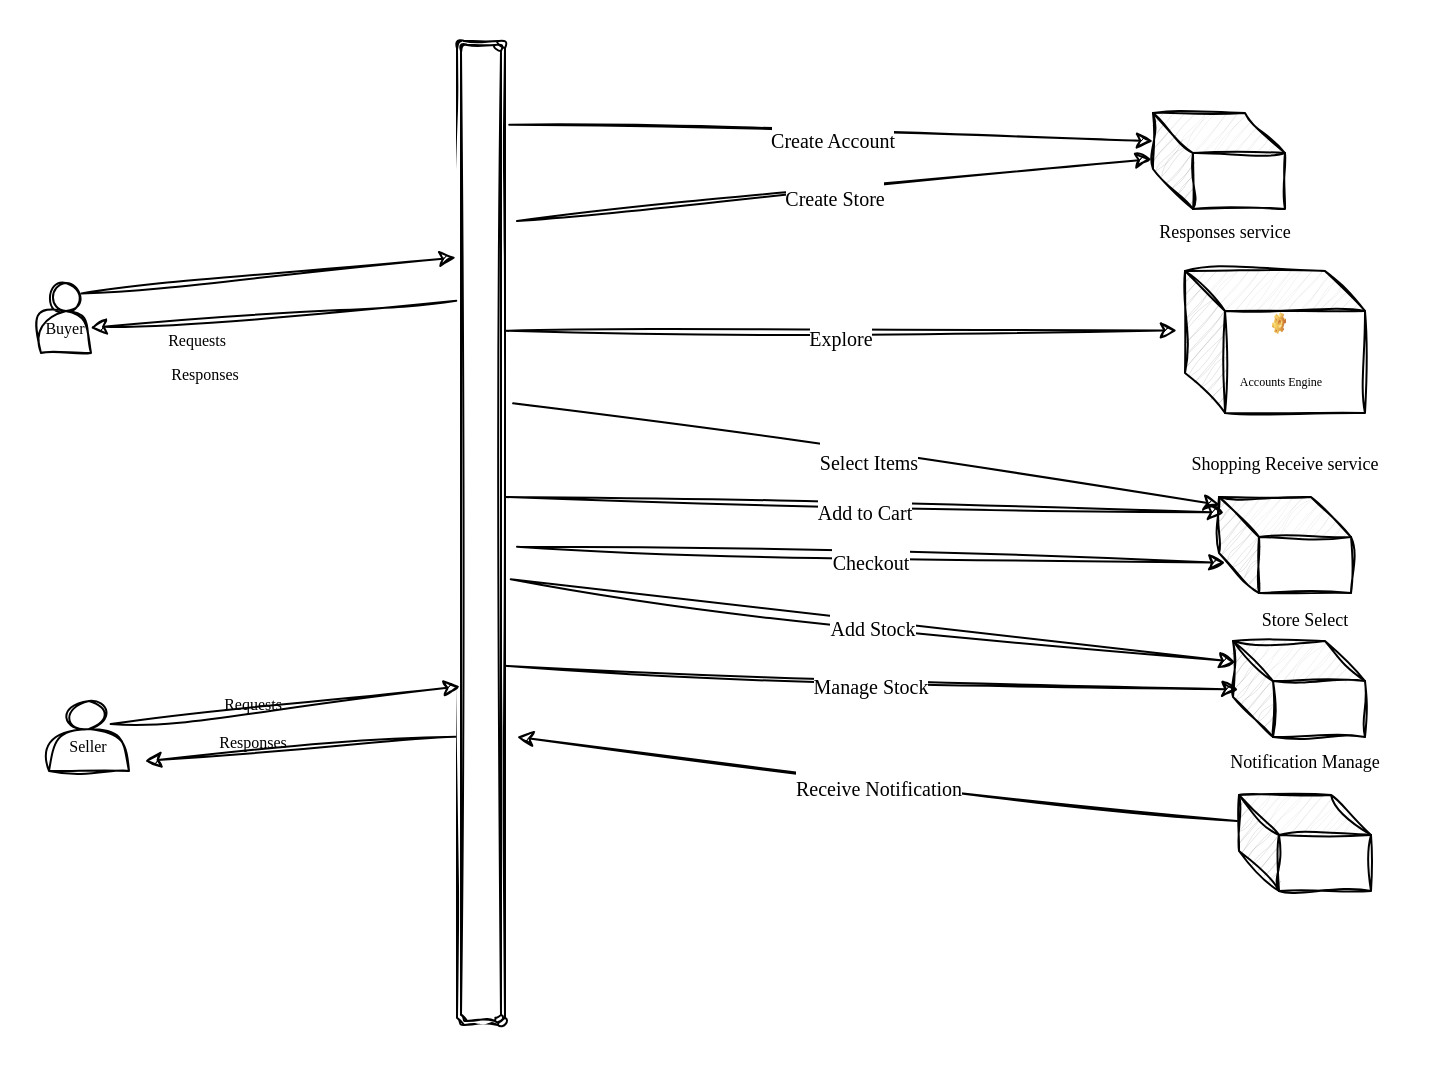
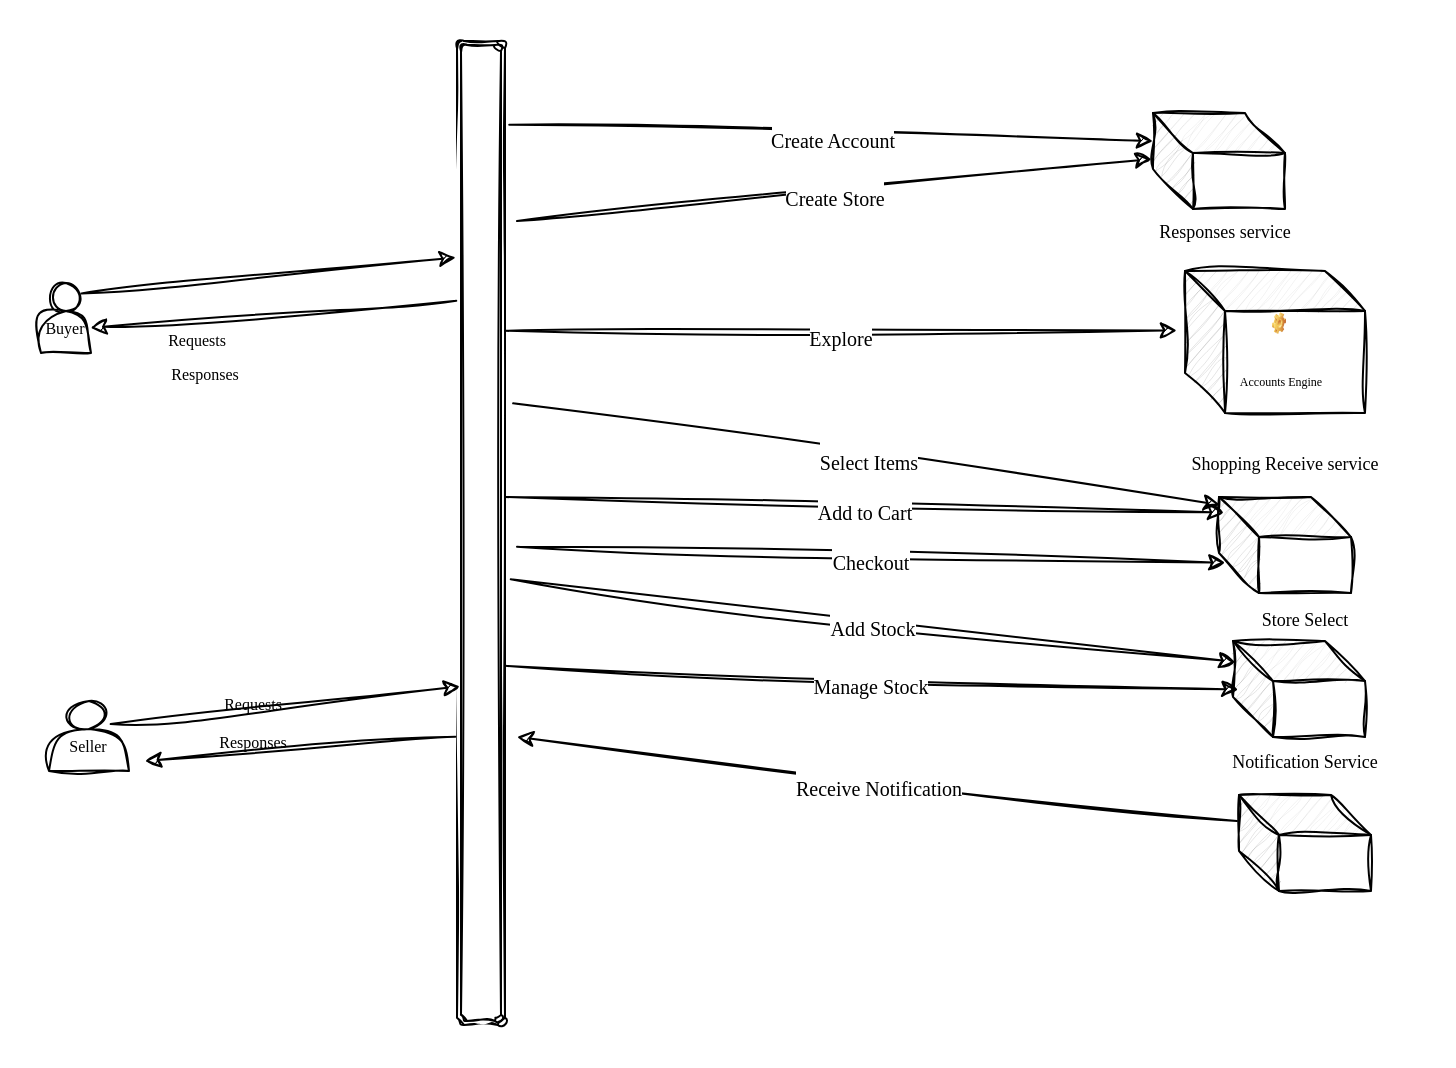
(1306, 753) -> (1306, 753)
